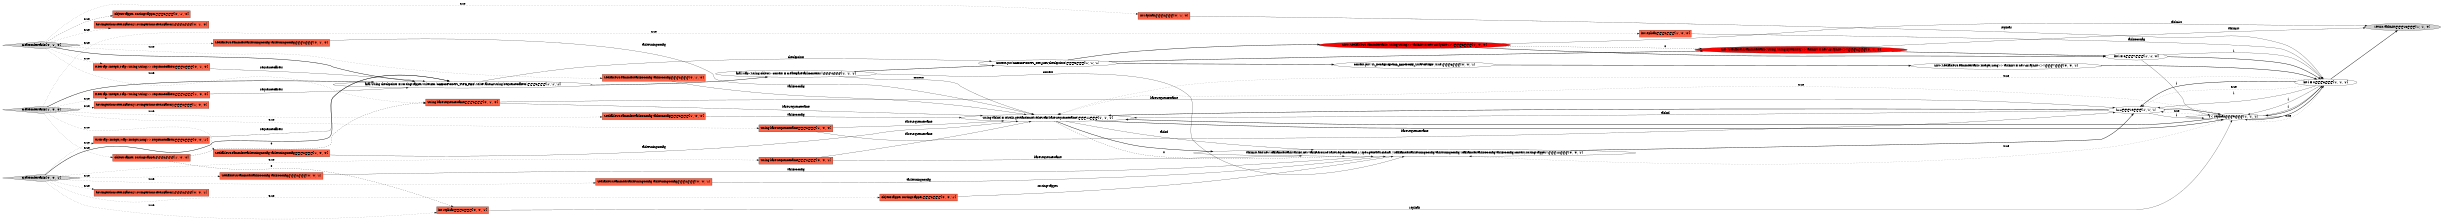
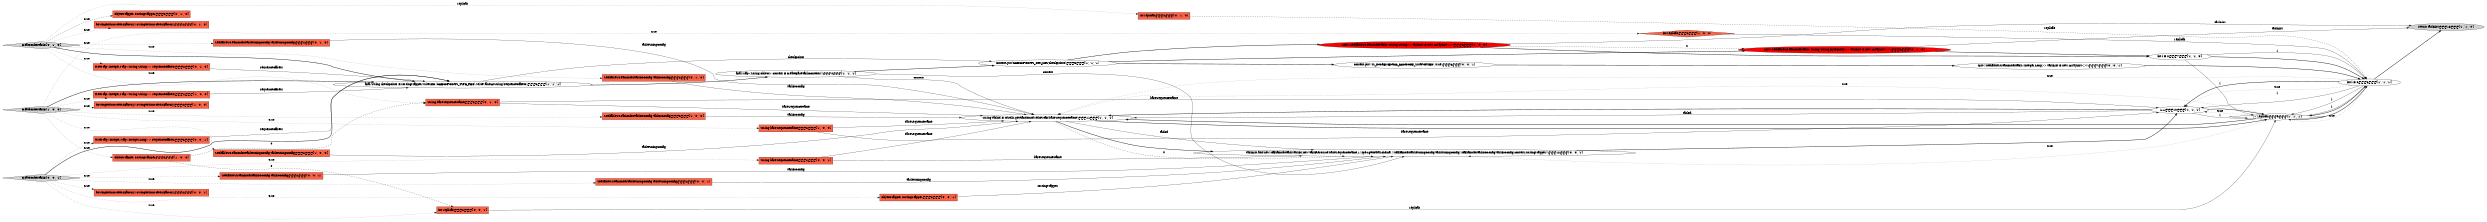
(463, 4) -> (463, 4)
(1763, 26) -> (1785, 25)
(1665, 34) -> (1687, 34)
(2136, 40) -> (2180, 40)
